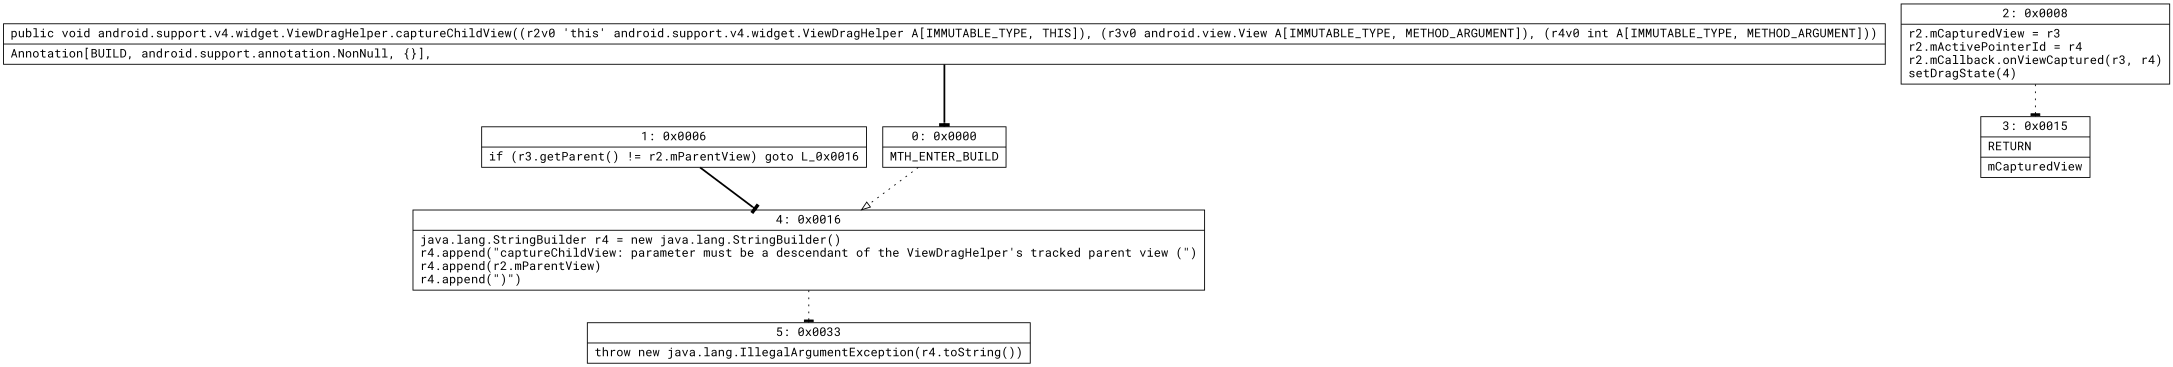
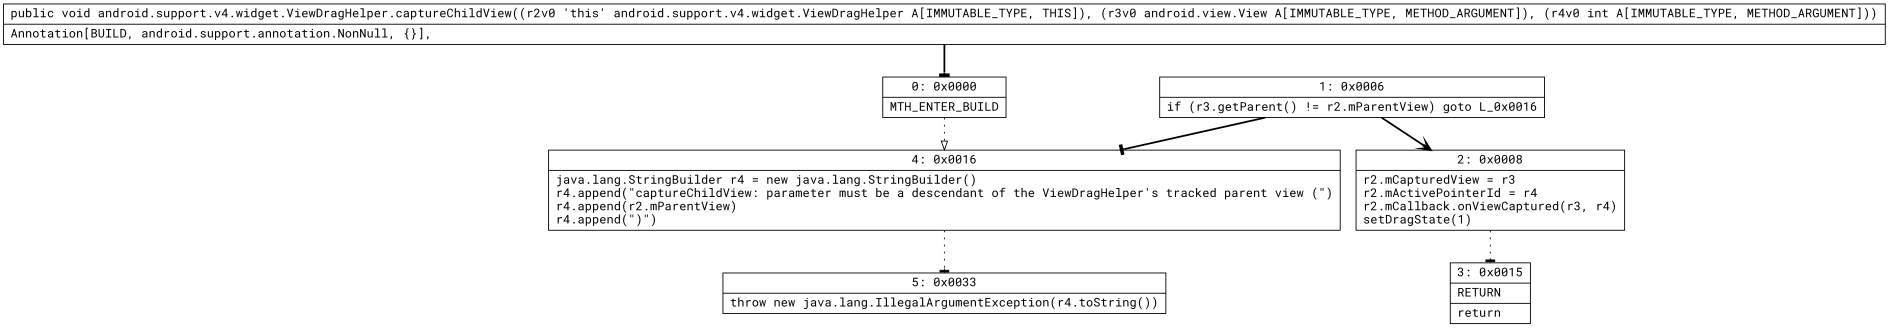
(1963, 74) -> (1418, 220)
none -> (1403, 131)
(2035, 167) -> (1479, 313)
